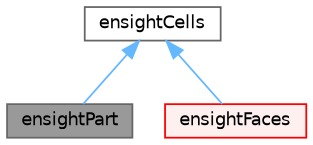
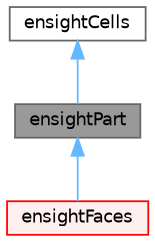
(200, 79) -> (78, 179)
